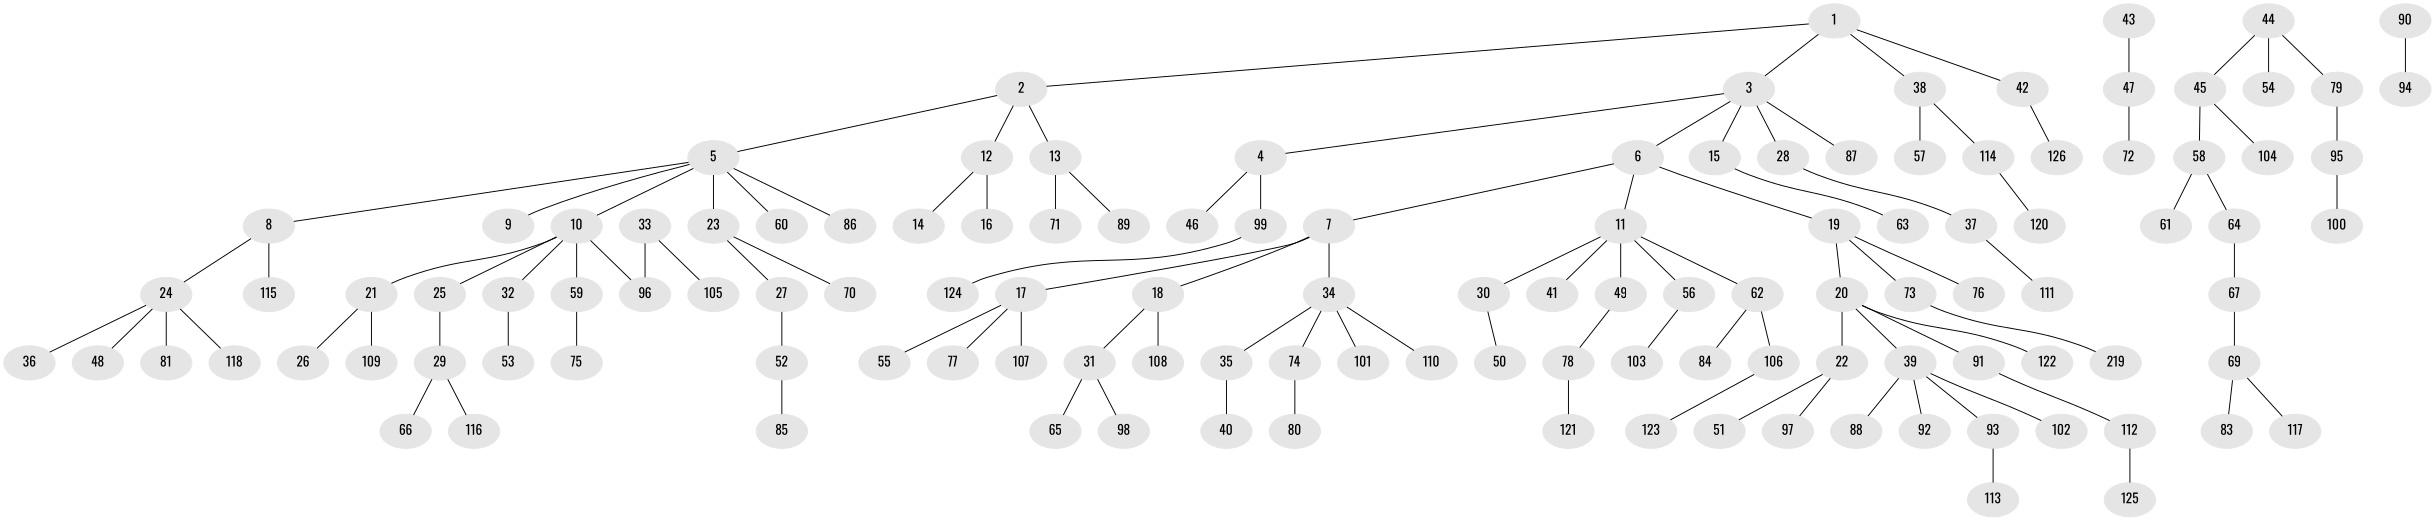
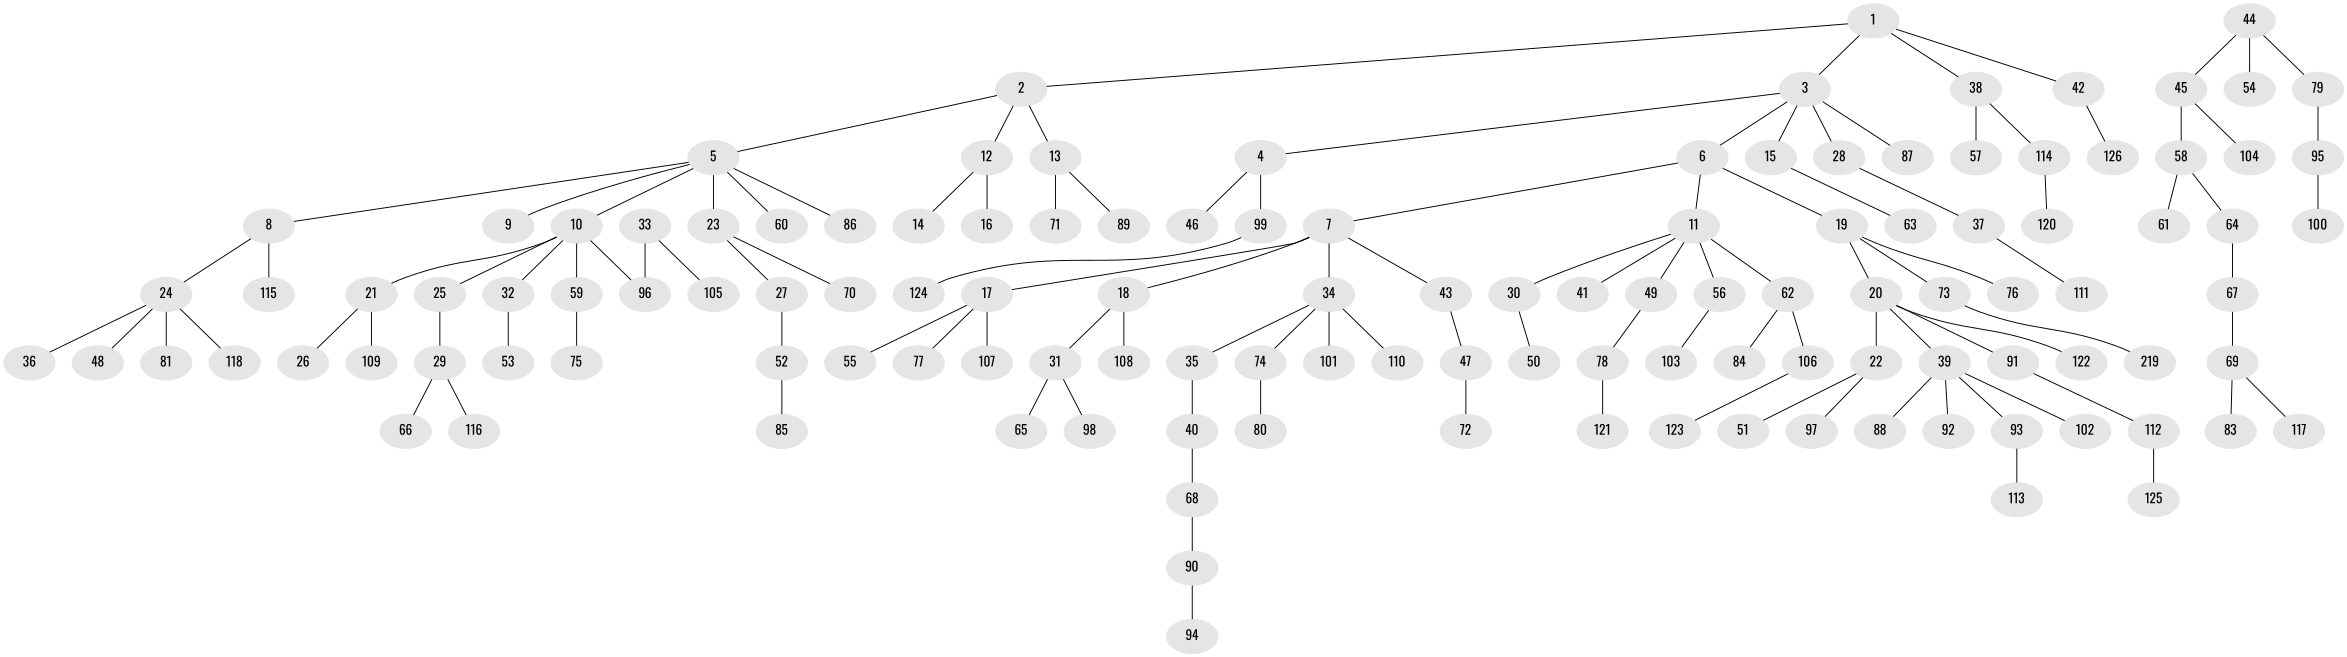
none -> (1387, 260)
none -> (1192, 500)
